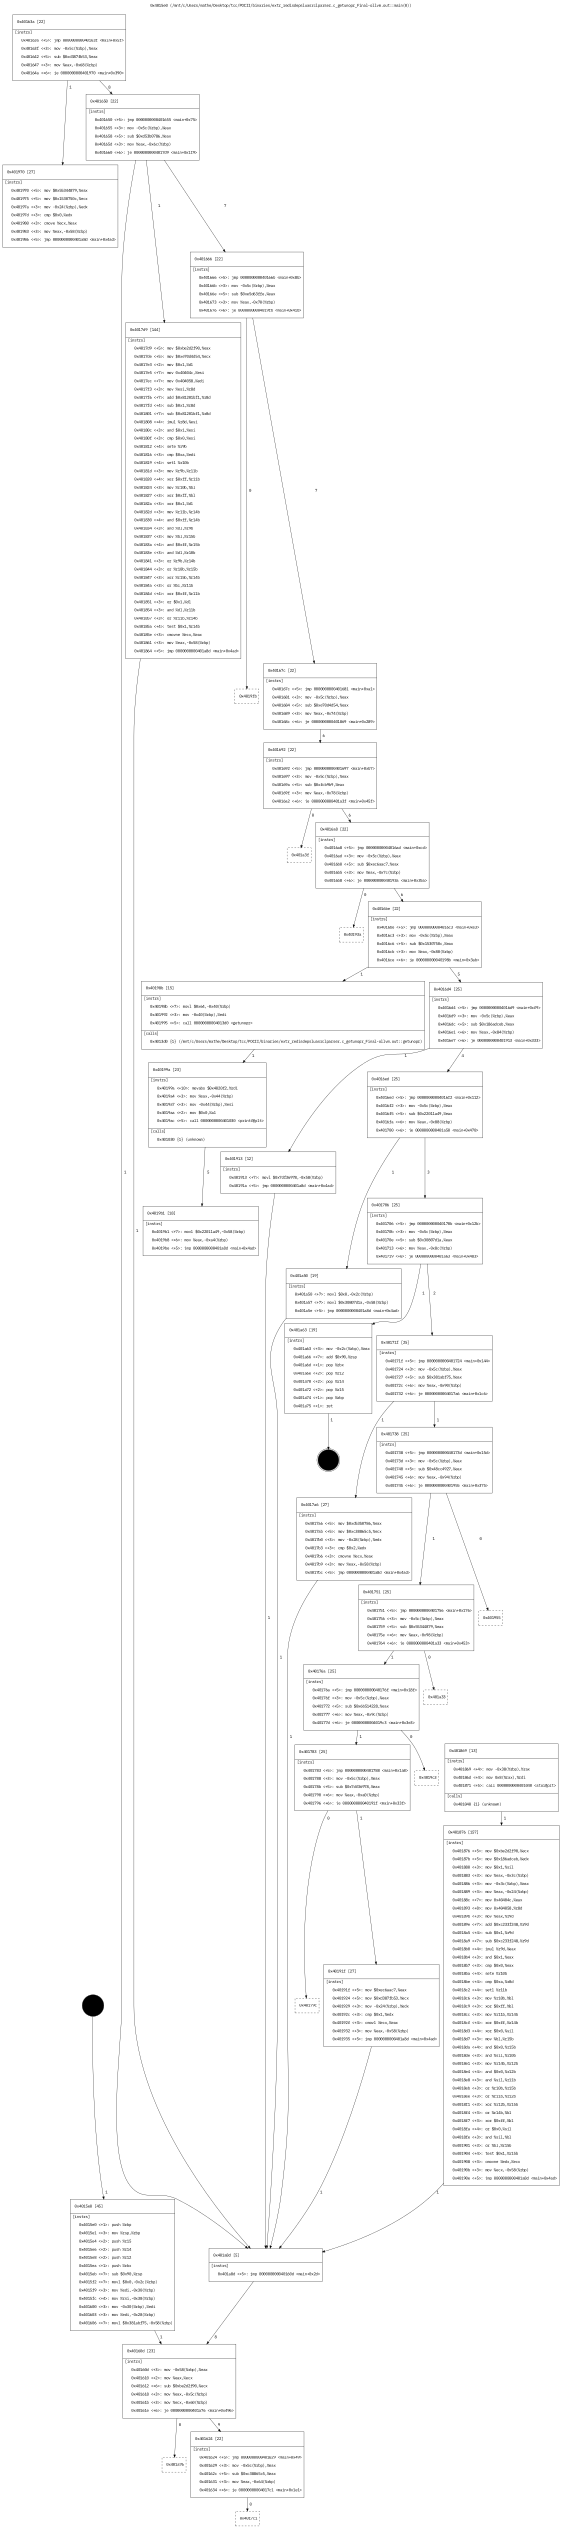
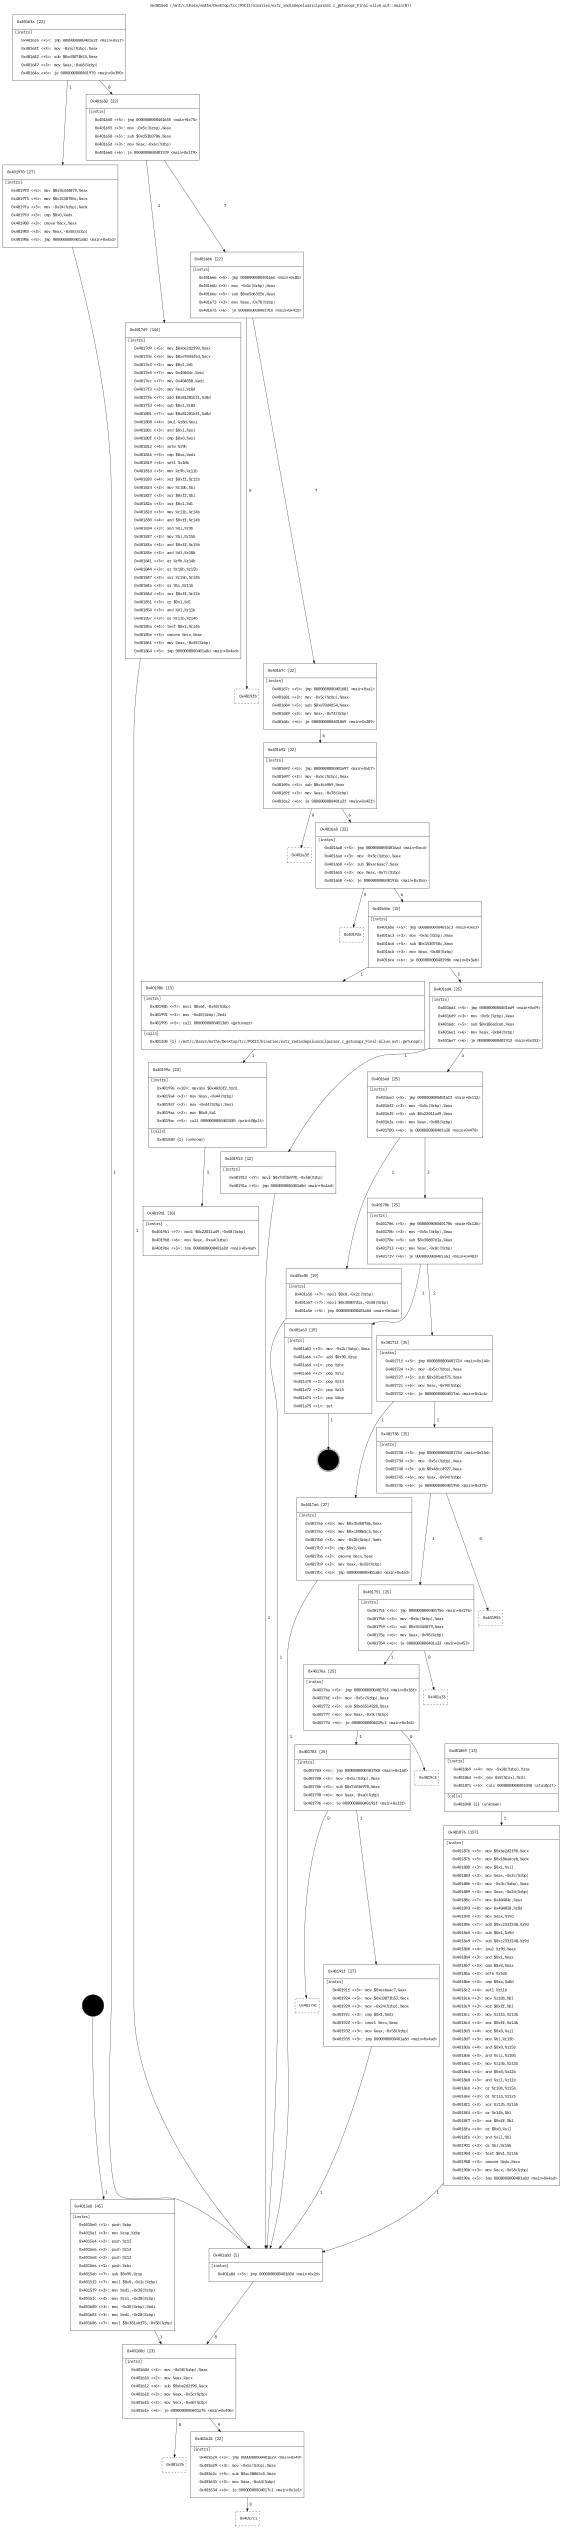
(122, 1241) -> (111, 1292)
